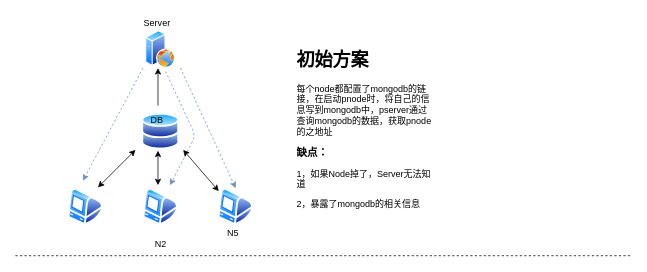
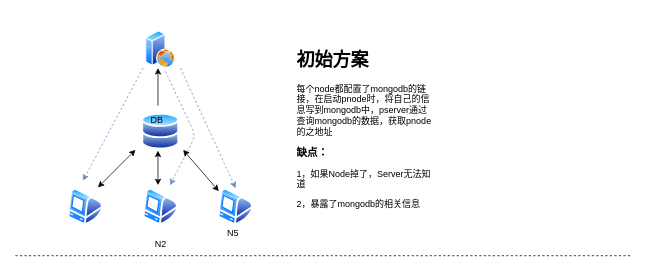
(157, 23) -> none
